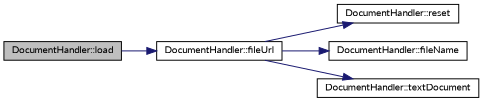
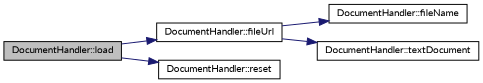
(304, 33) -> (135, 60)
